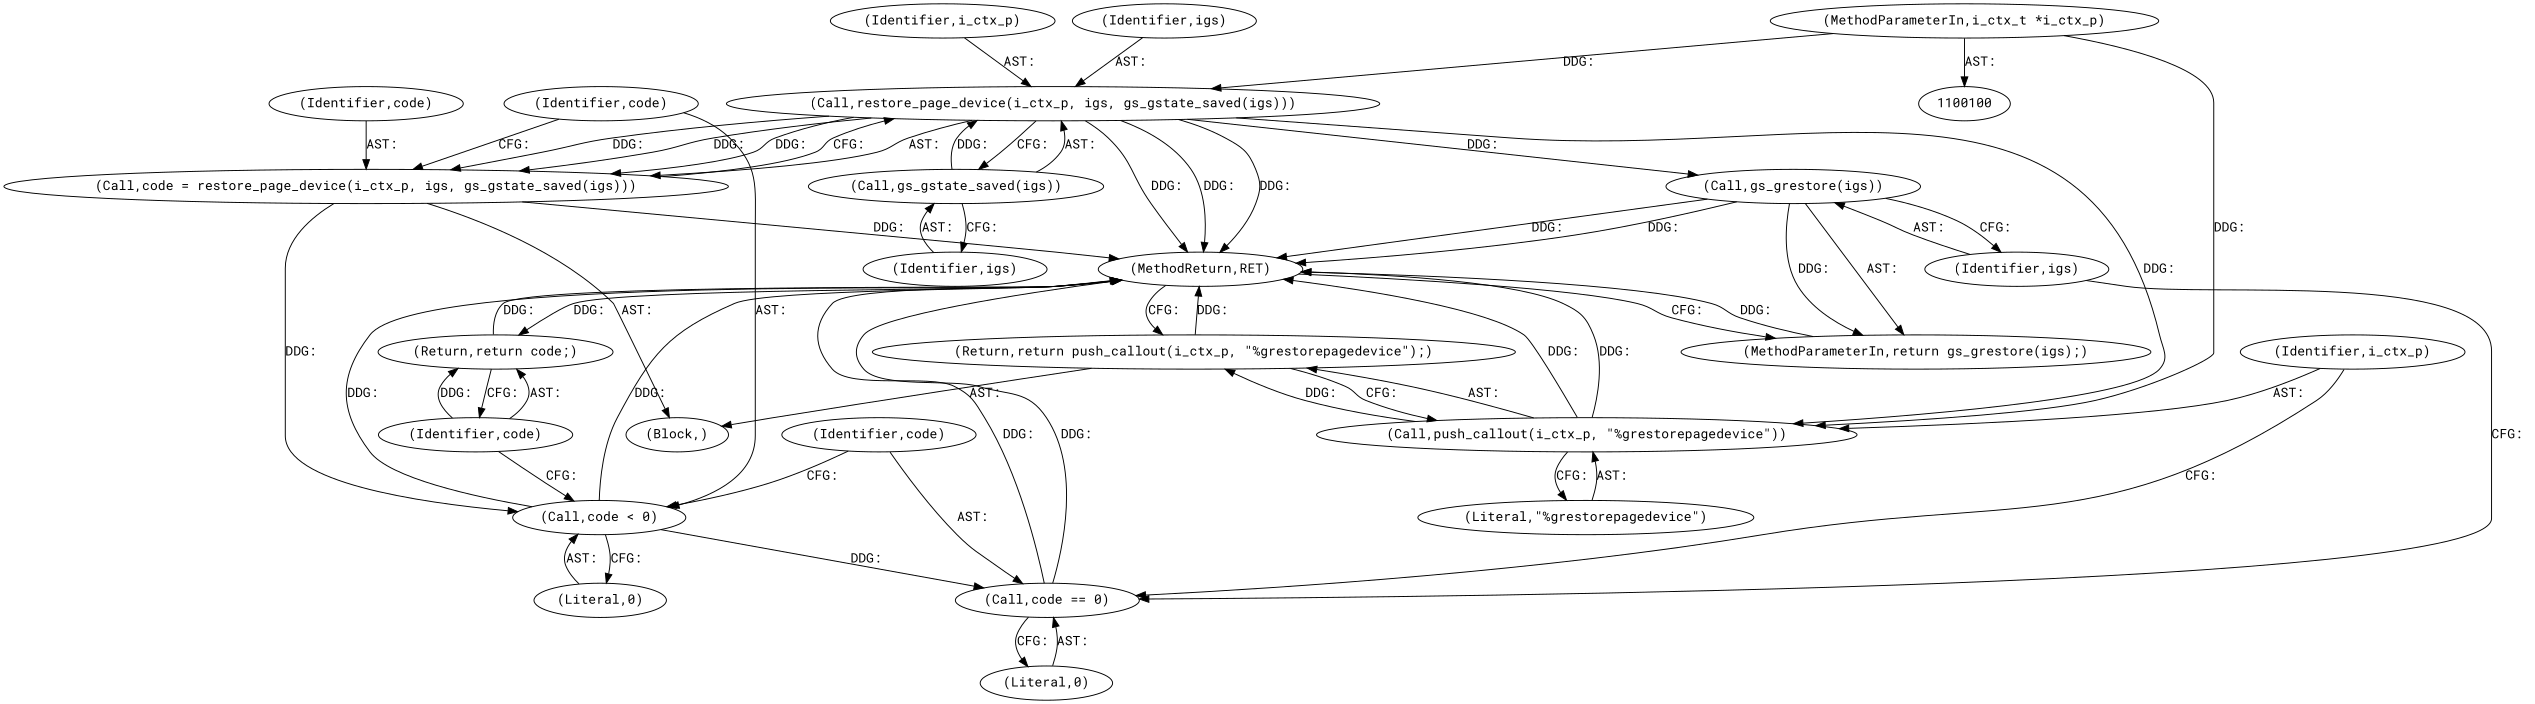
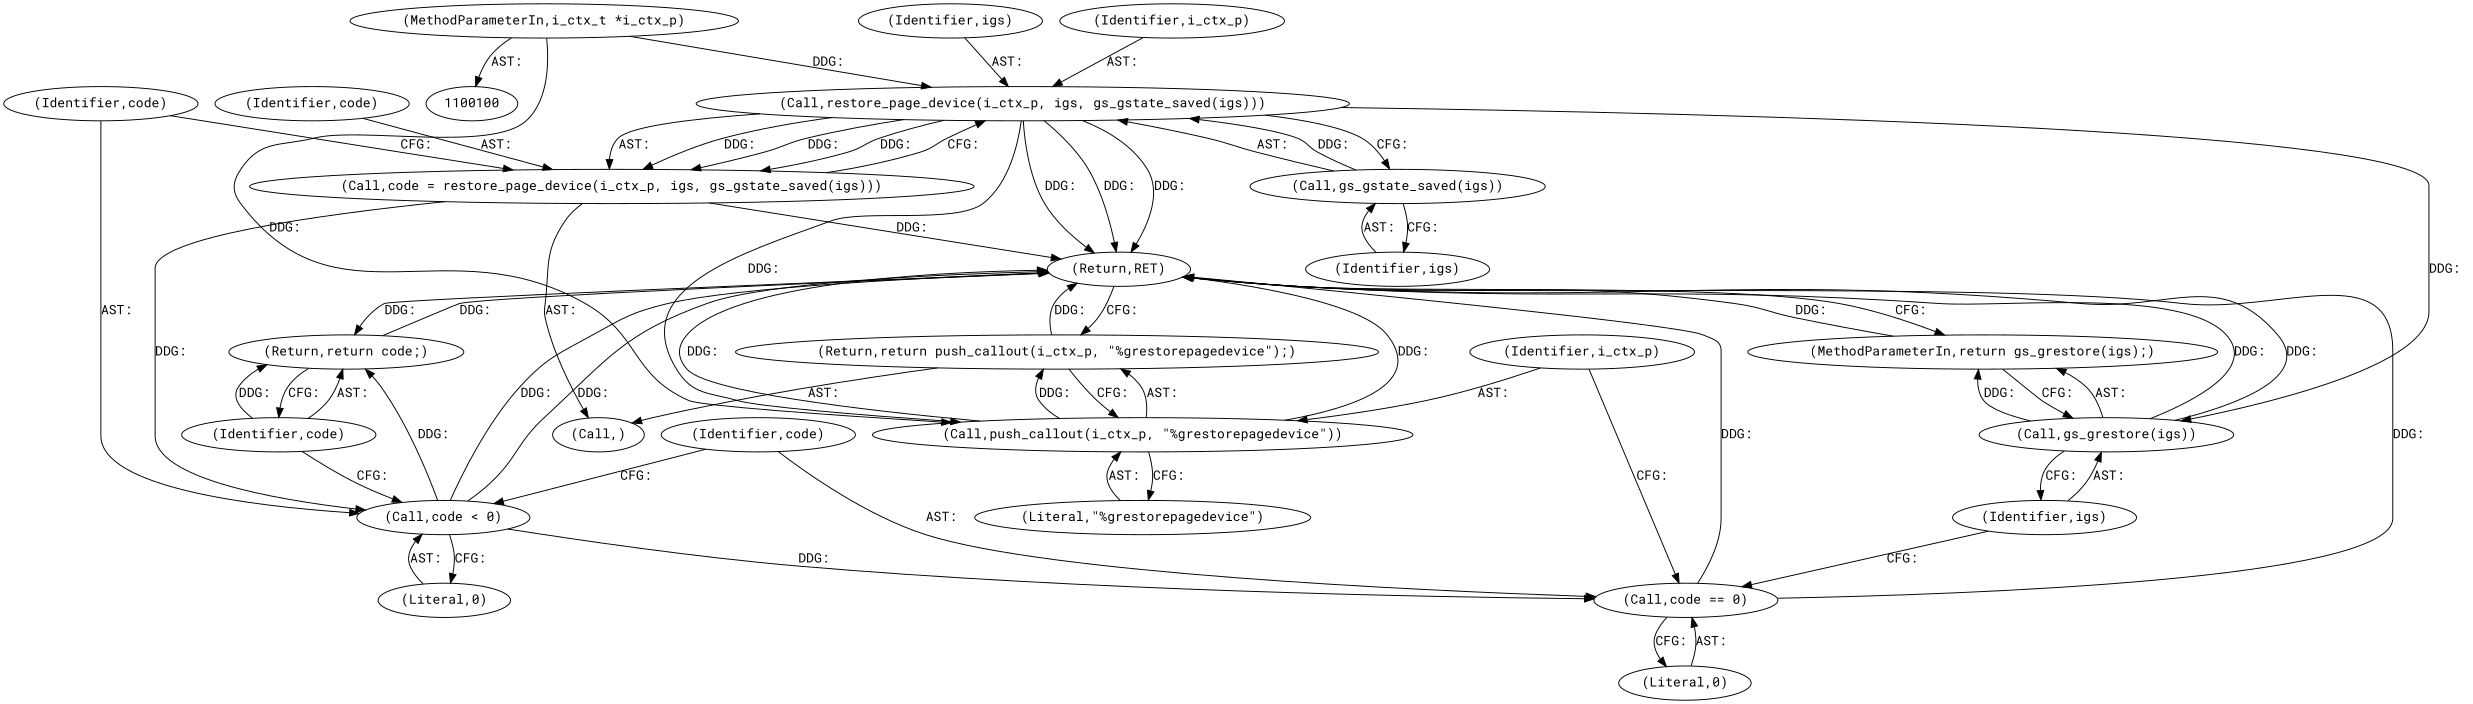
(1201, 269) -> (1119, 269)
none -> (2032, 393)
(677, 435) -> (598, 435)
none -> (410, 436)
